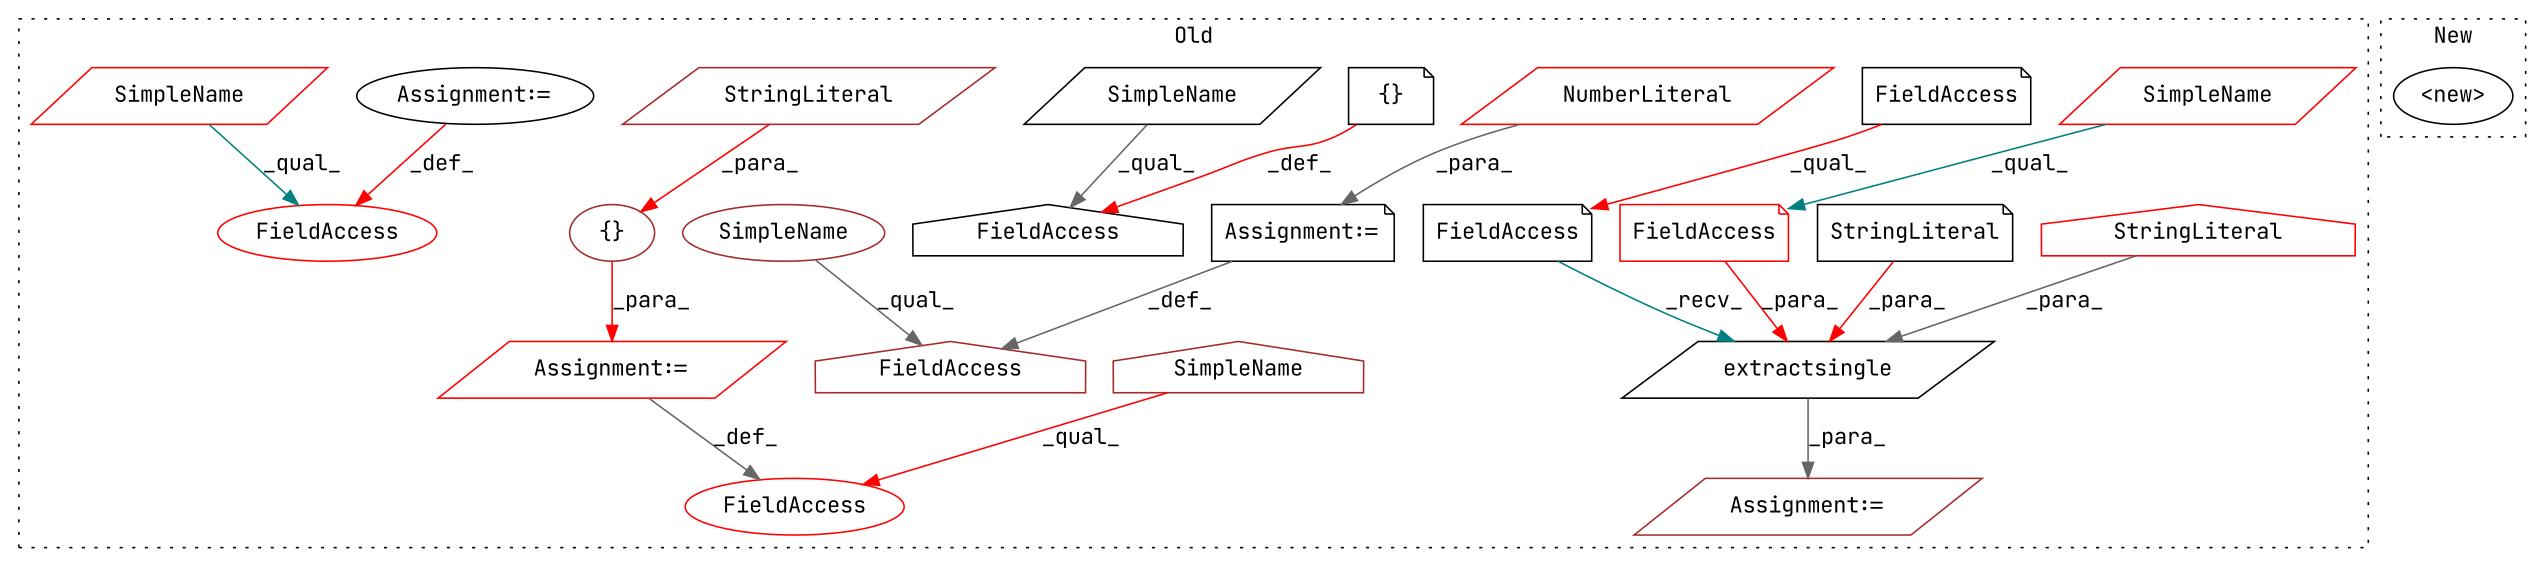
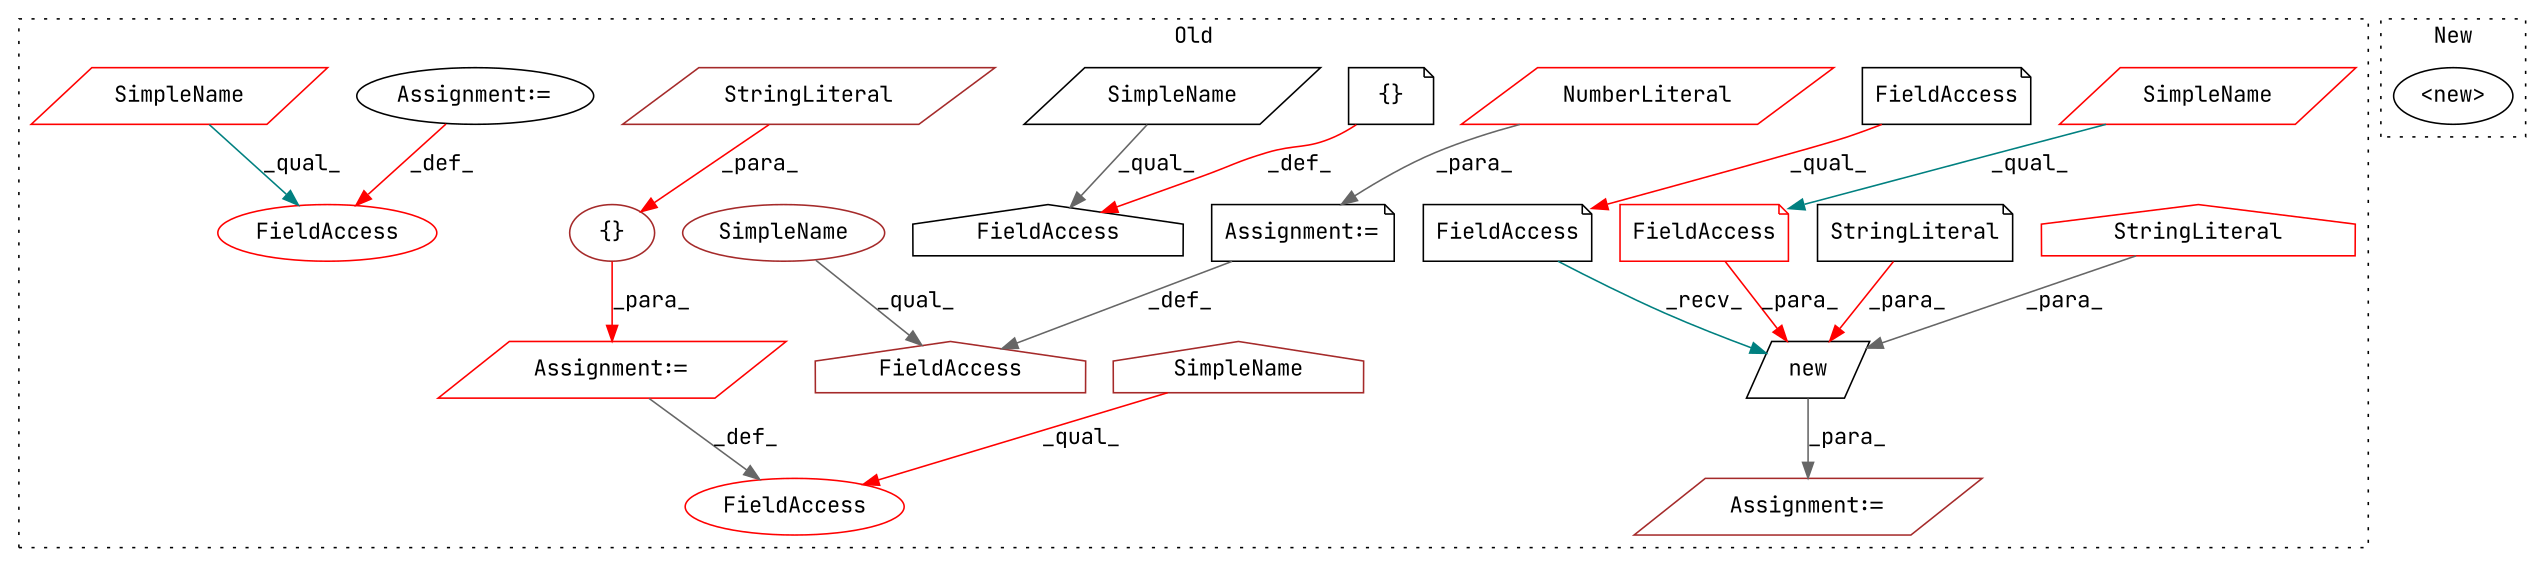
(1808, 370) -> (1808, 370)
